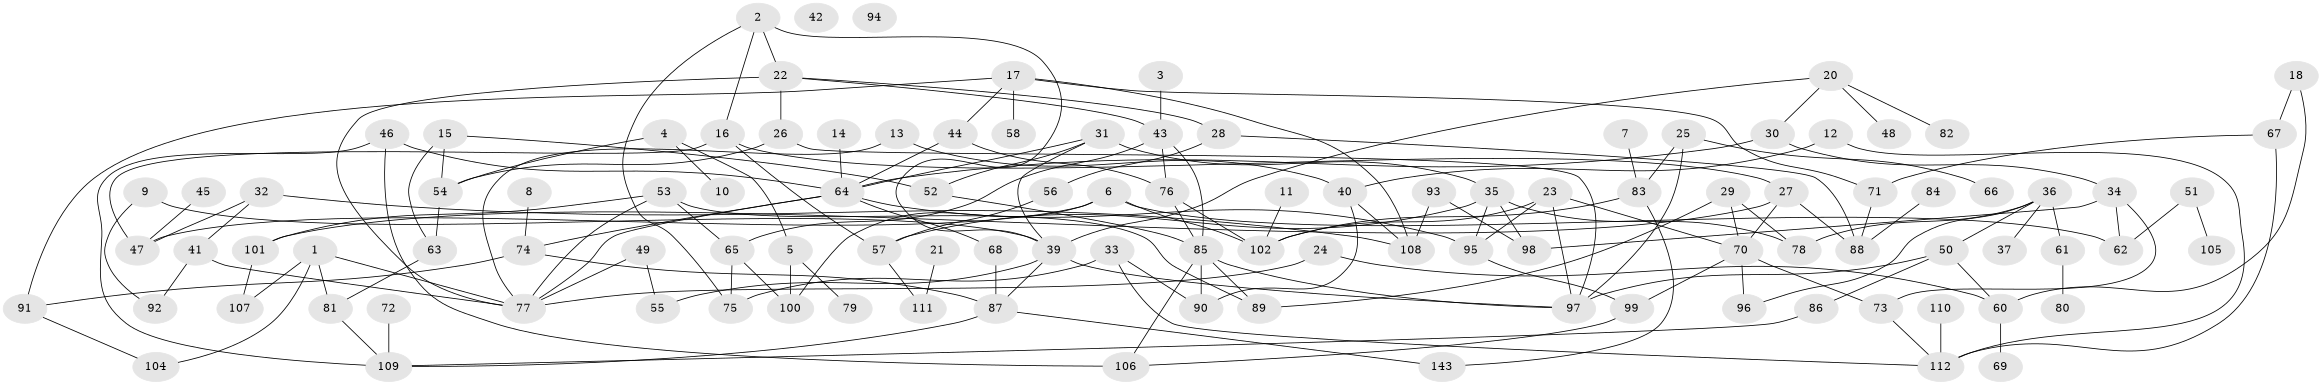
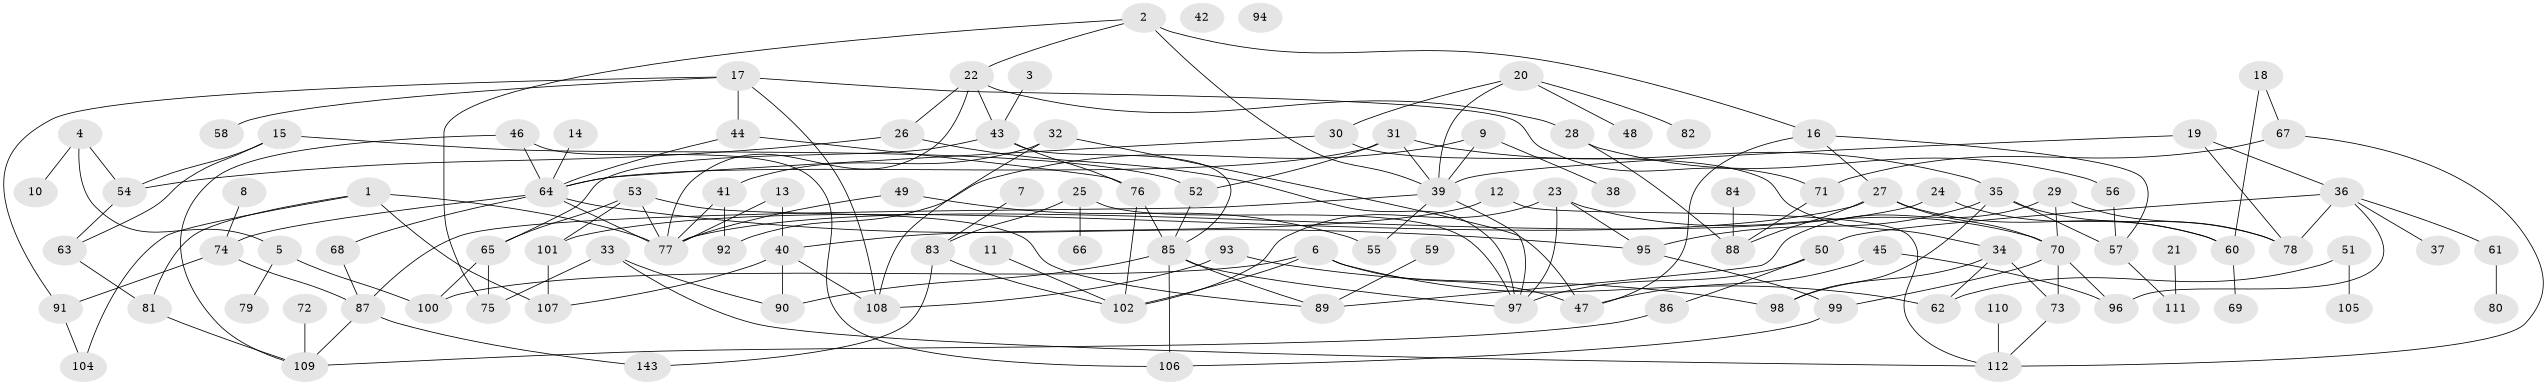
none -> (2195, 134)
none -> (1614, 192)
none -> (1433, 251)
none -> (1992, 270)
(1974, 280) -> (2057, 221)
none -> (679, 285)
